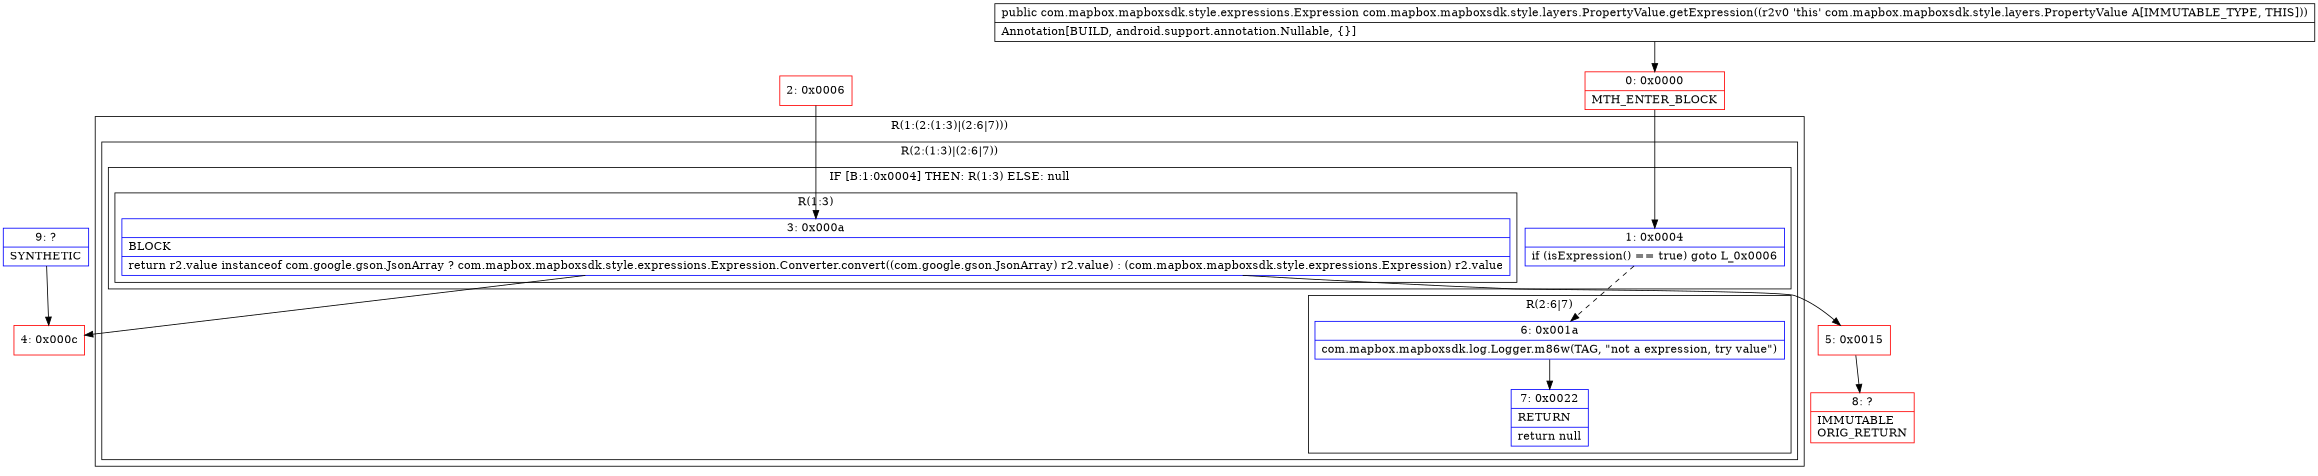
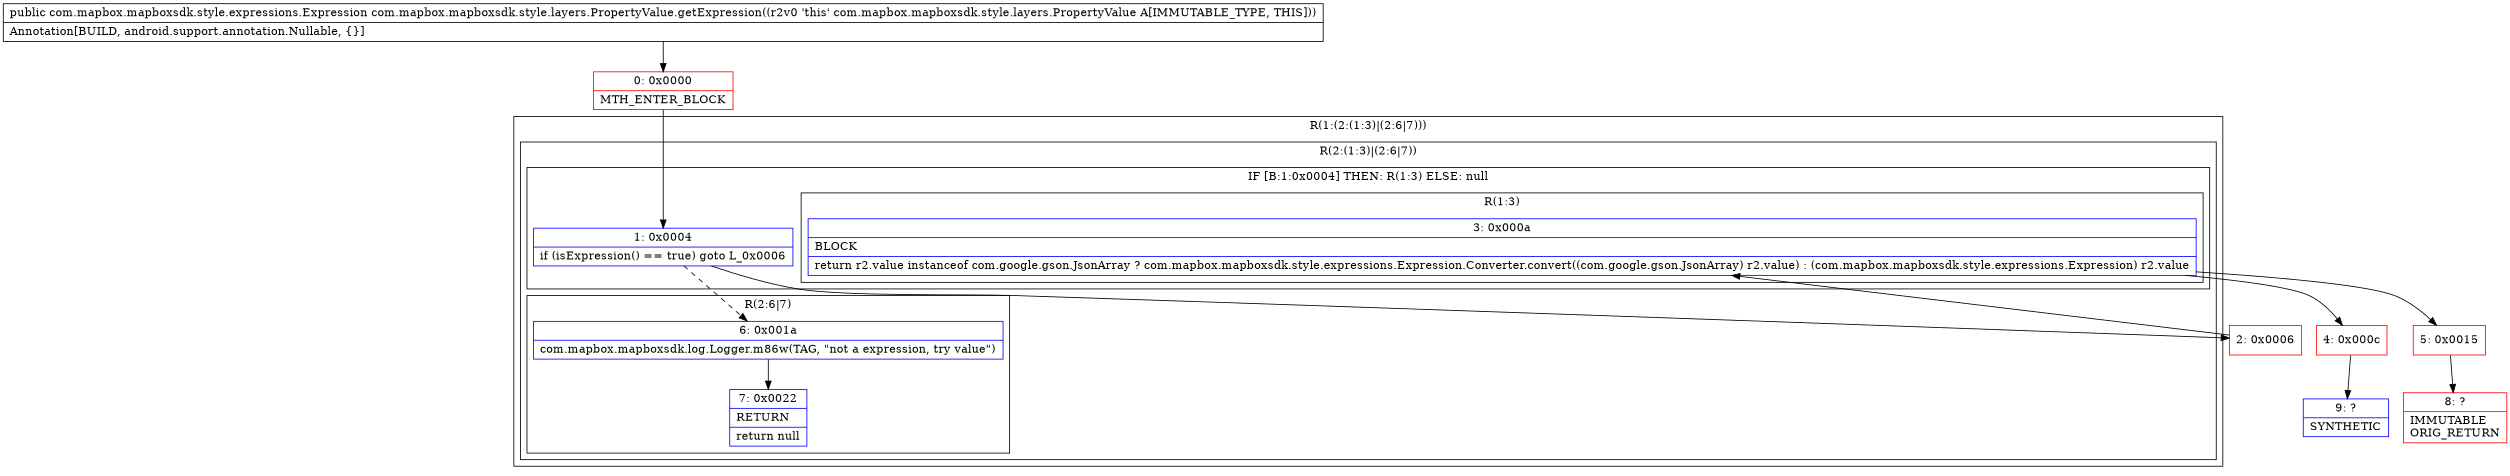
(48, 291) -> (2349, 373)
none -> (1465, 311)
